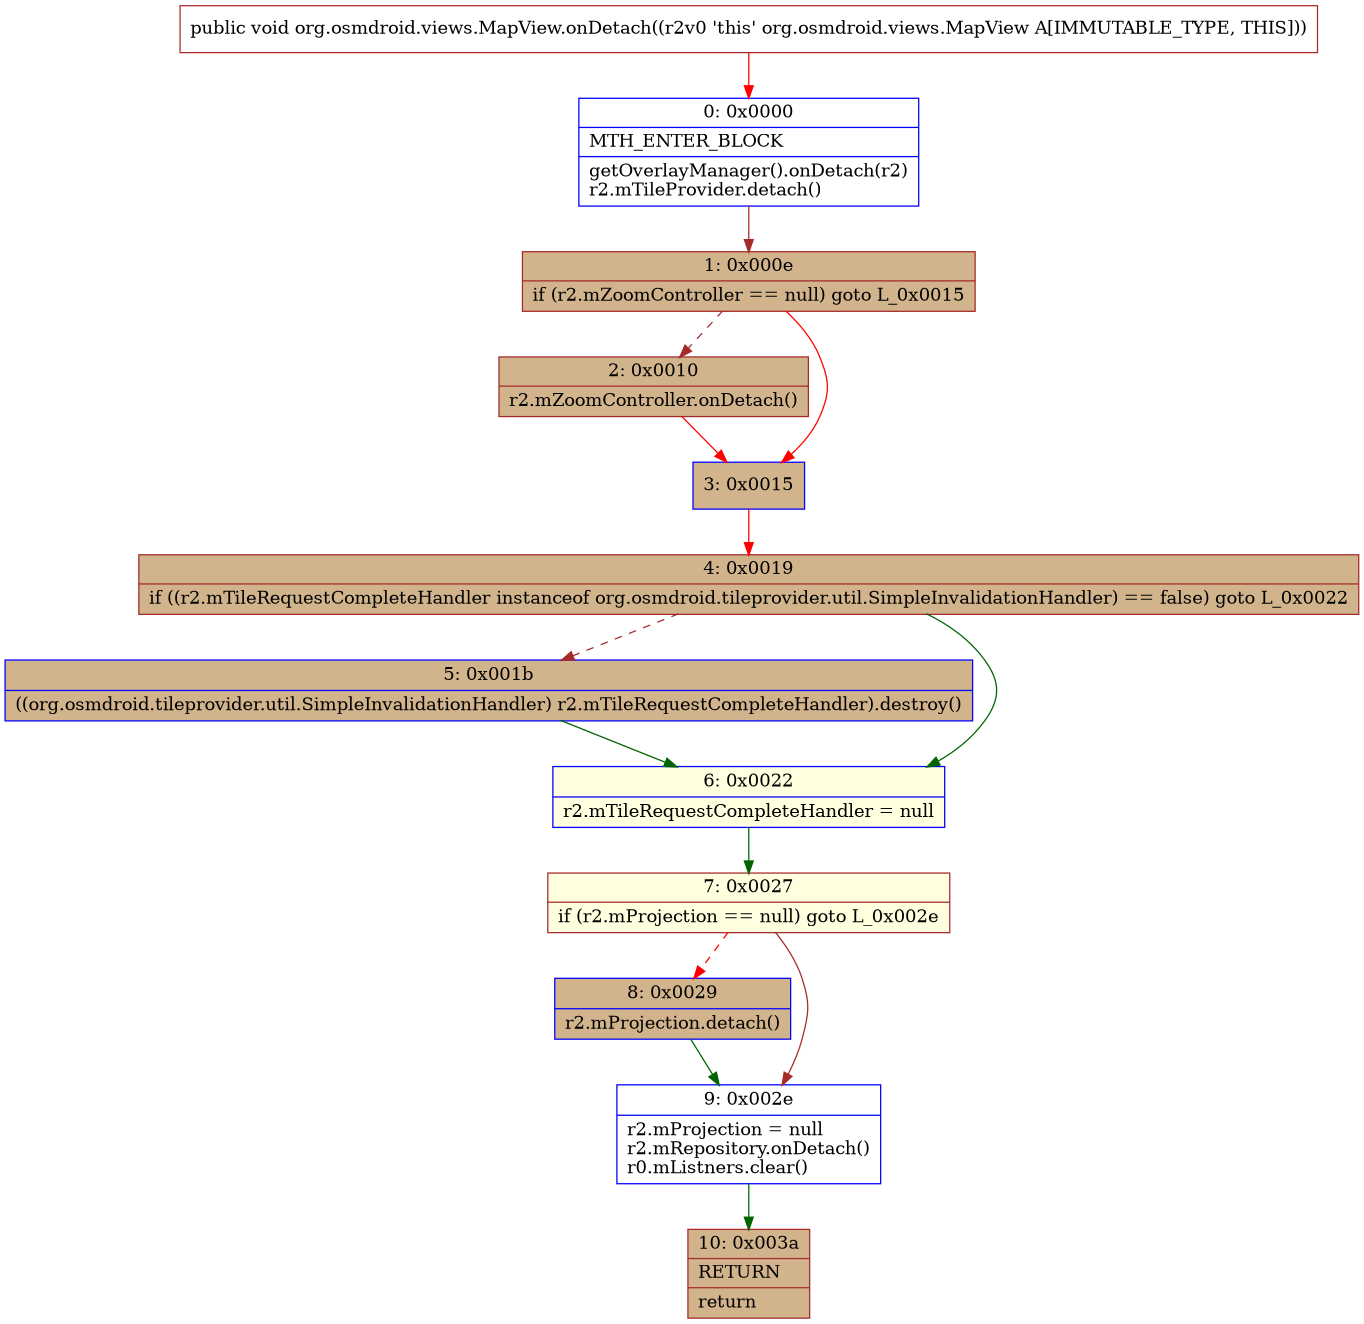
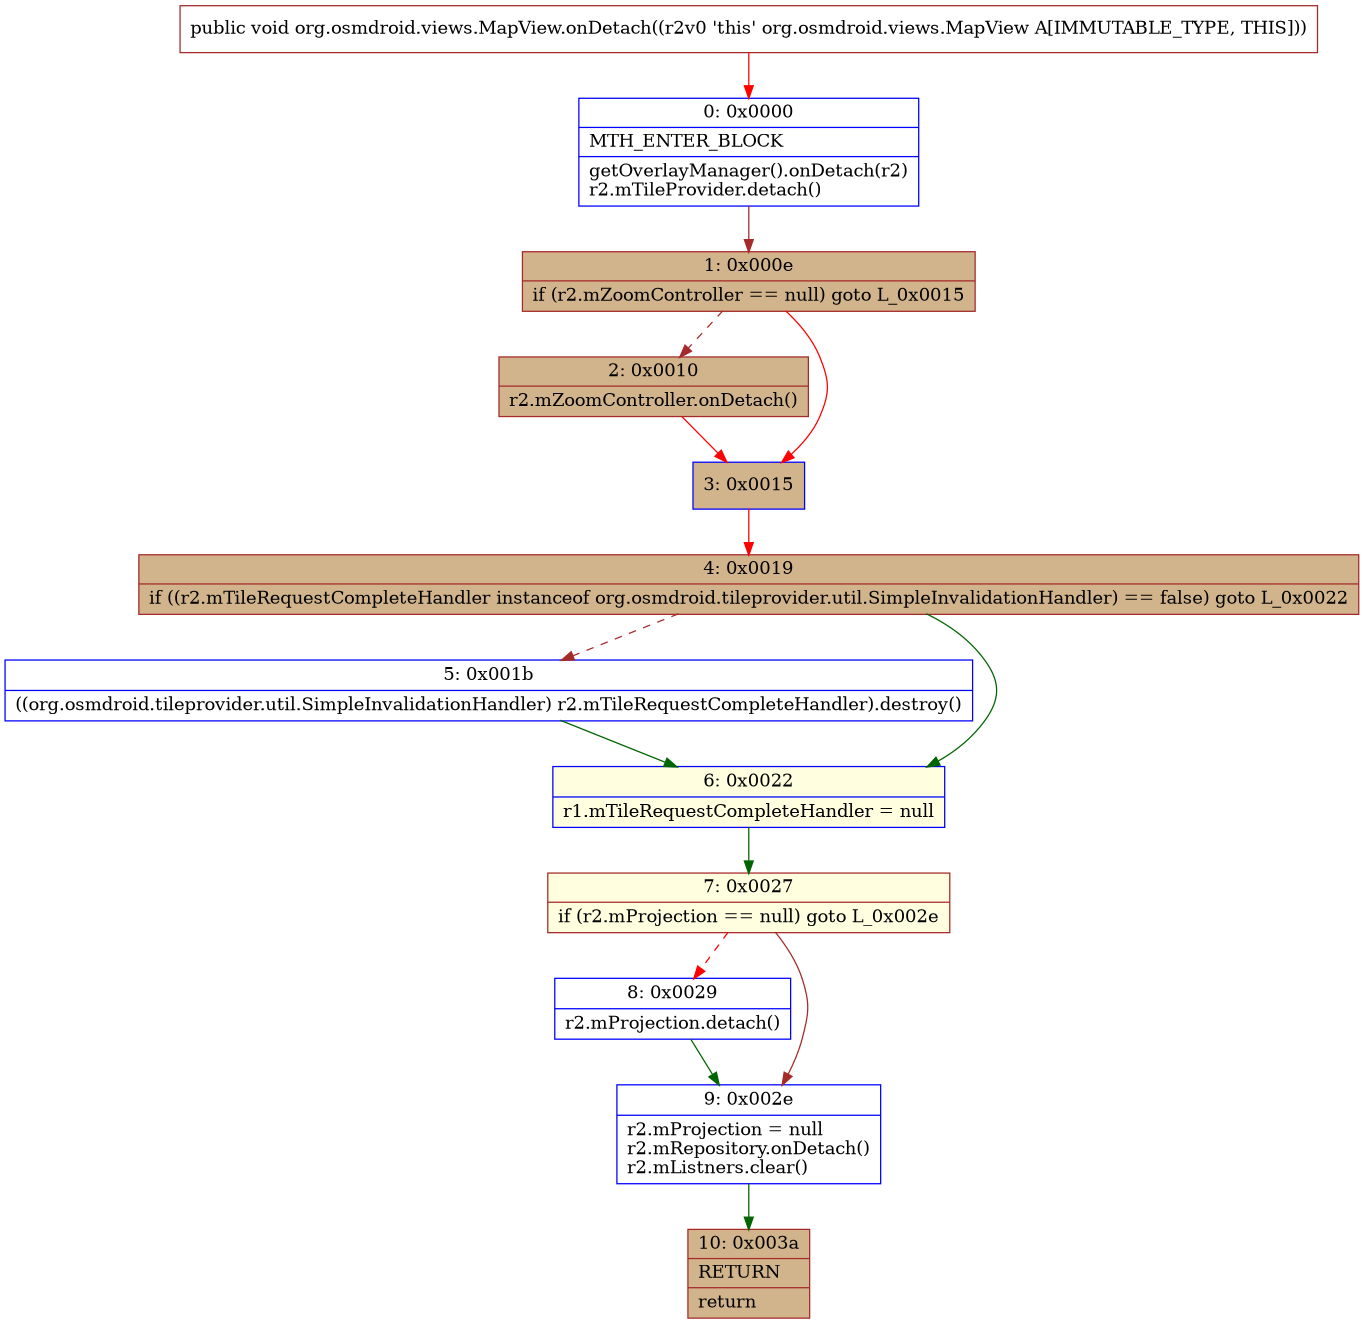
(489, 690) -> (489, 690)
(749, 812) -> (749, 812)
(673, 1009) -> (673, 1009)
(718, 1168) -> (718, 1168)
